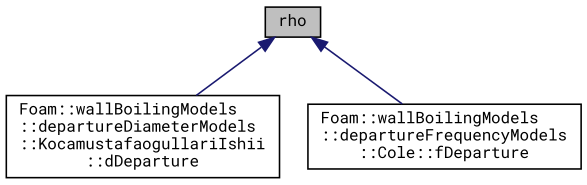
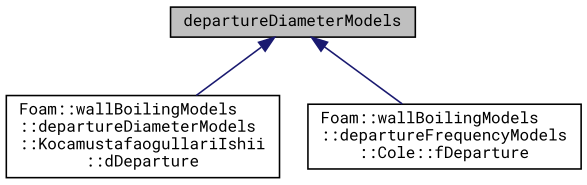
(293, 22) -> (293, 22)
